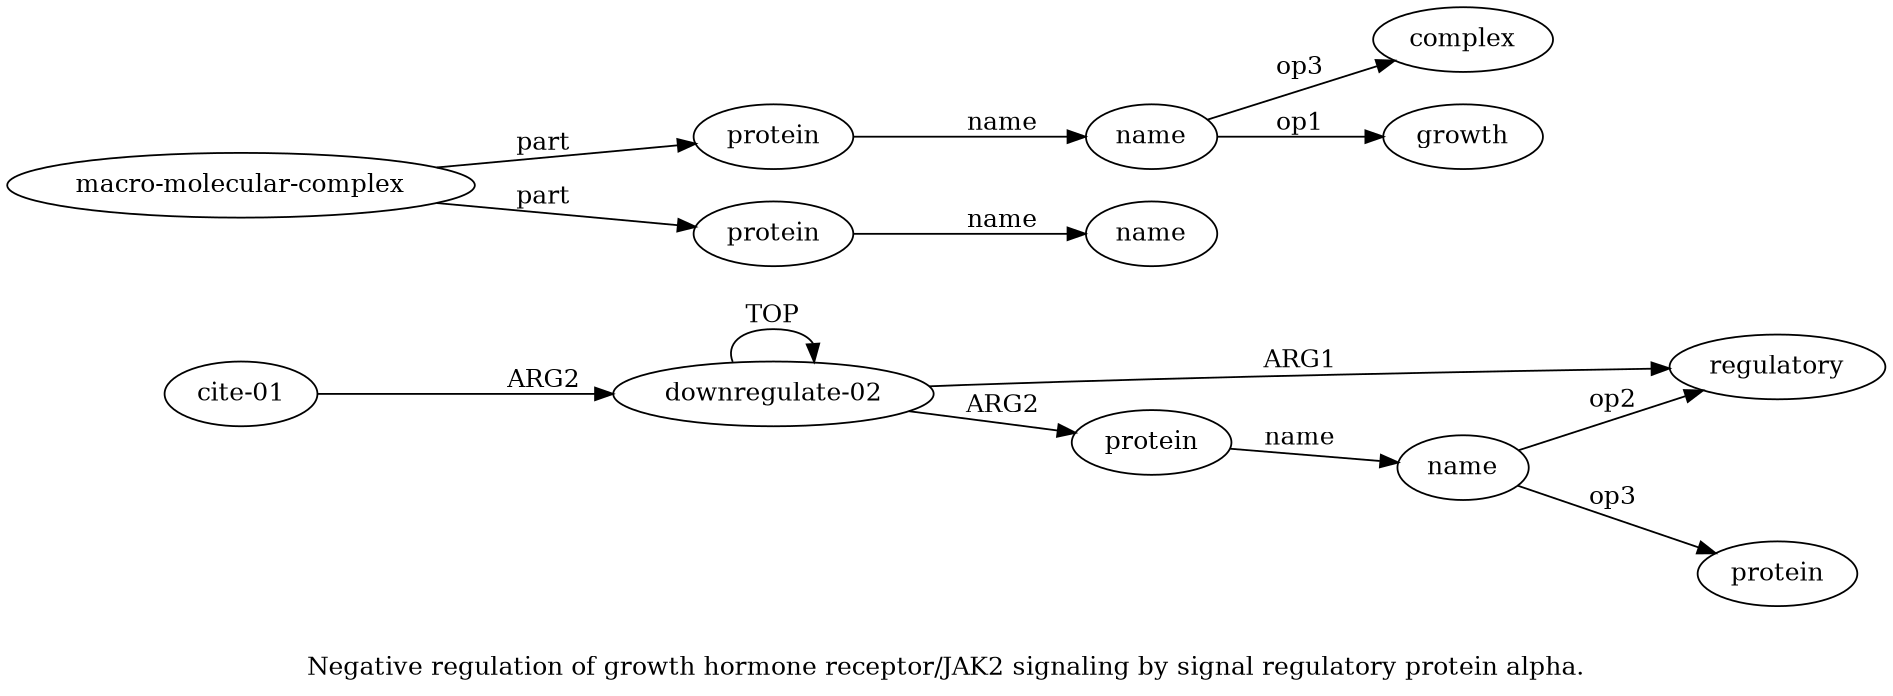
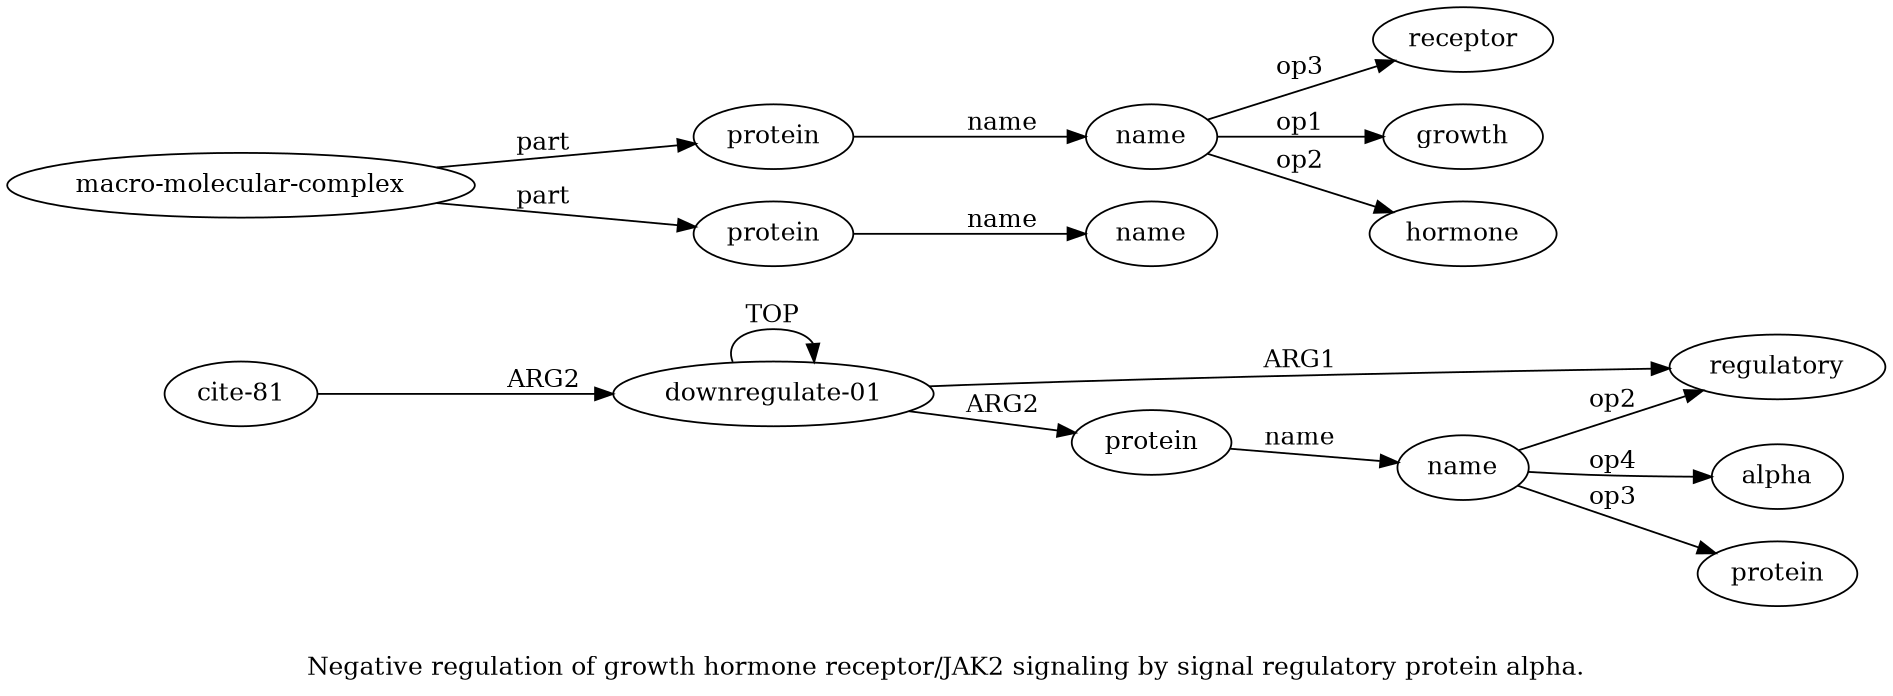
(1463, 40) -> (1463, 40)
none -> (1463, 234)
(241, 394) -> (241, 394)
(773, 394) -> (773, 394)
none -> (1777, 477)
